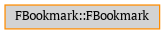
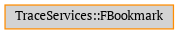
(82, 17) -> (89, 17)
